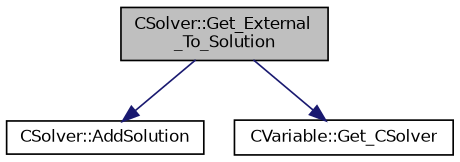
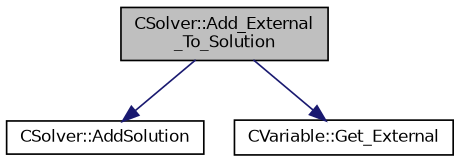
(225, 34) -> (225, 34)
(344, 138) -> (344, 138)
